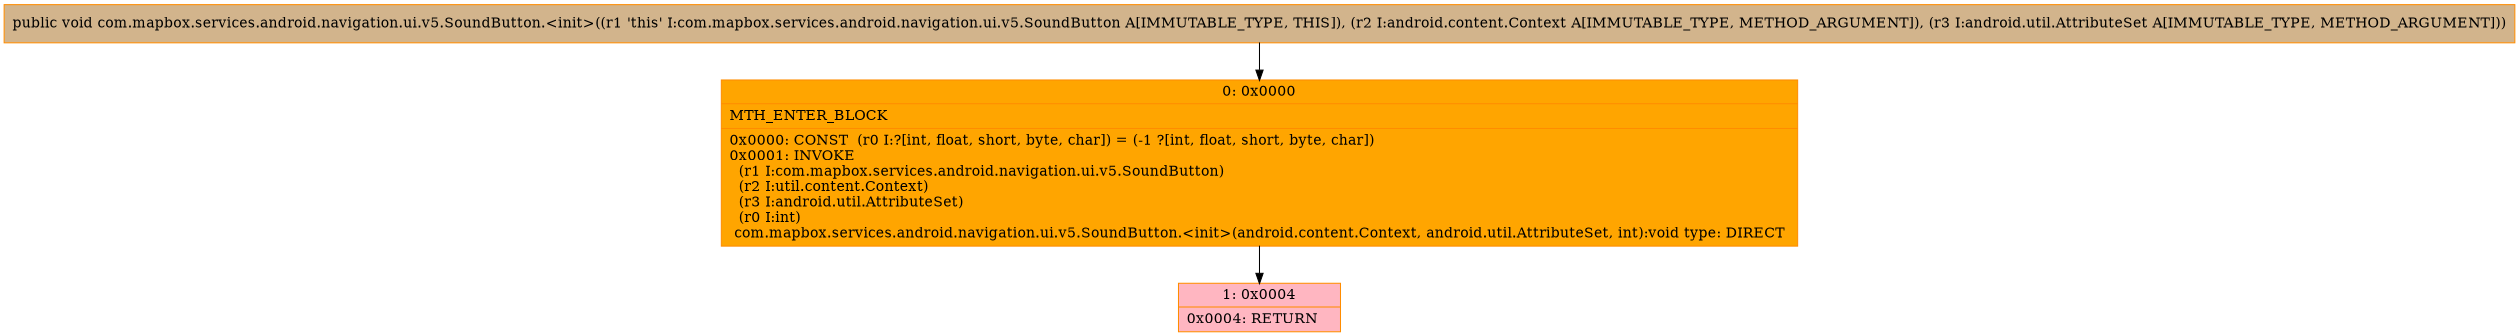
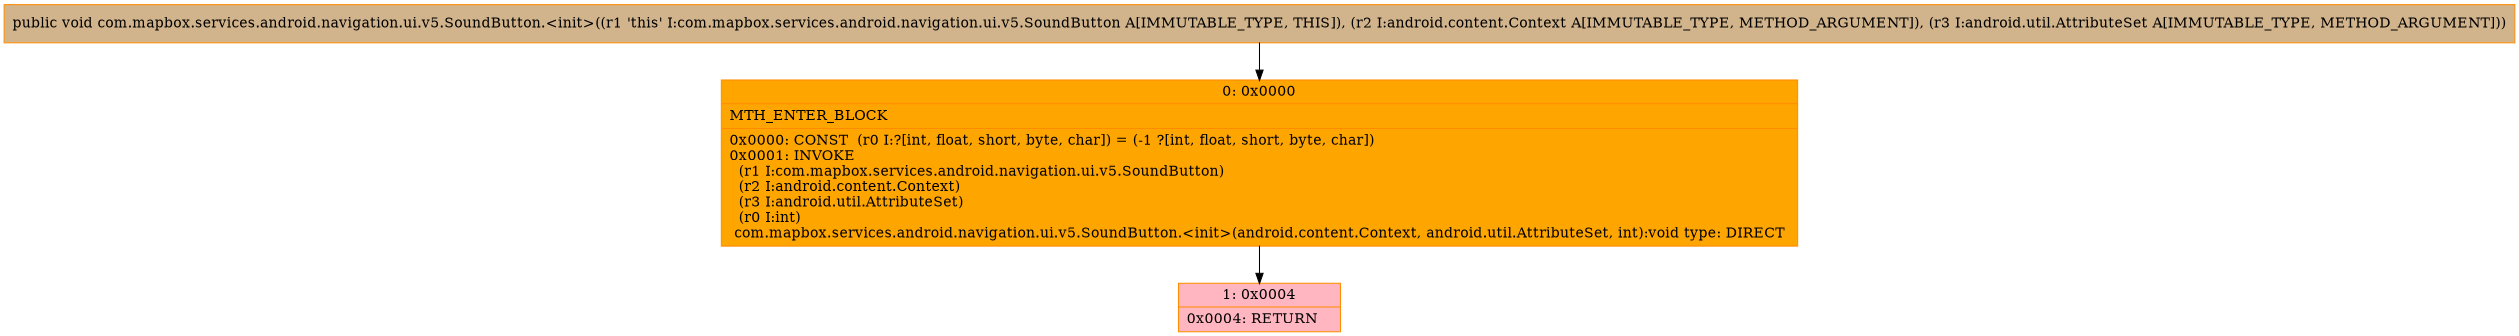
(829, 187) -> (845, 187)
